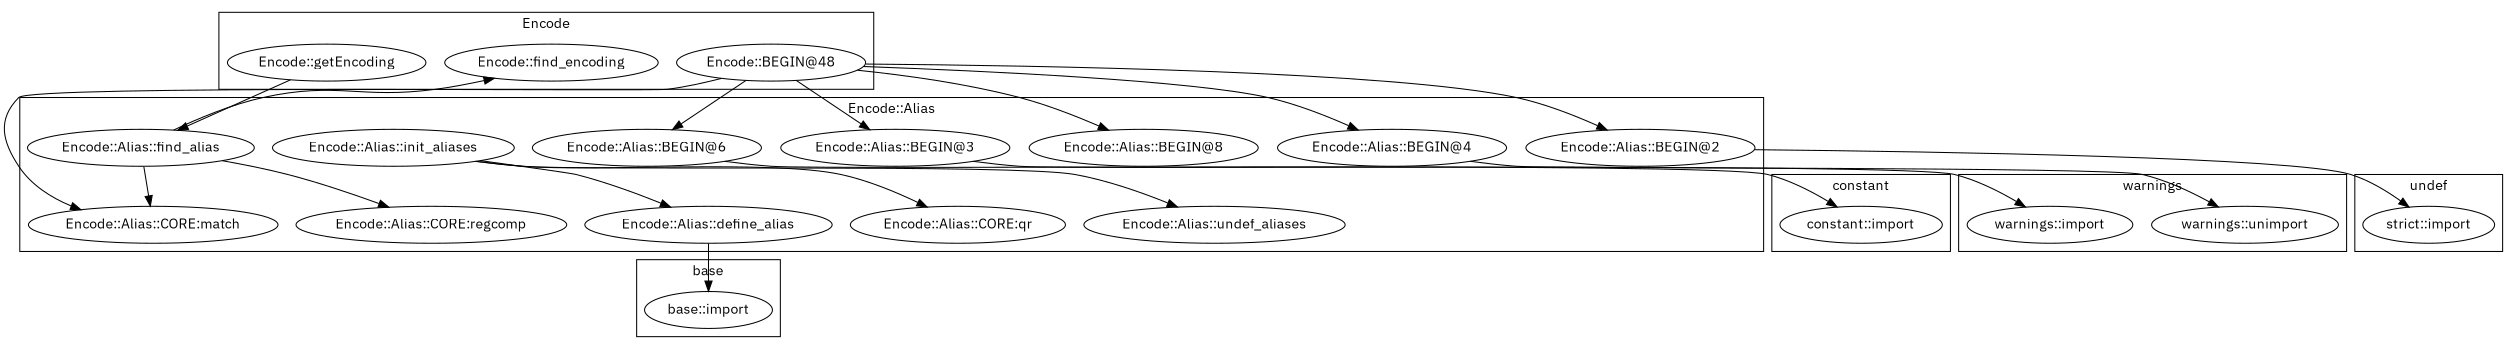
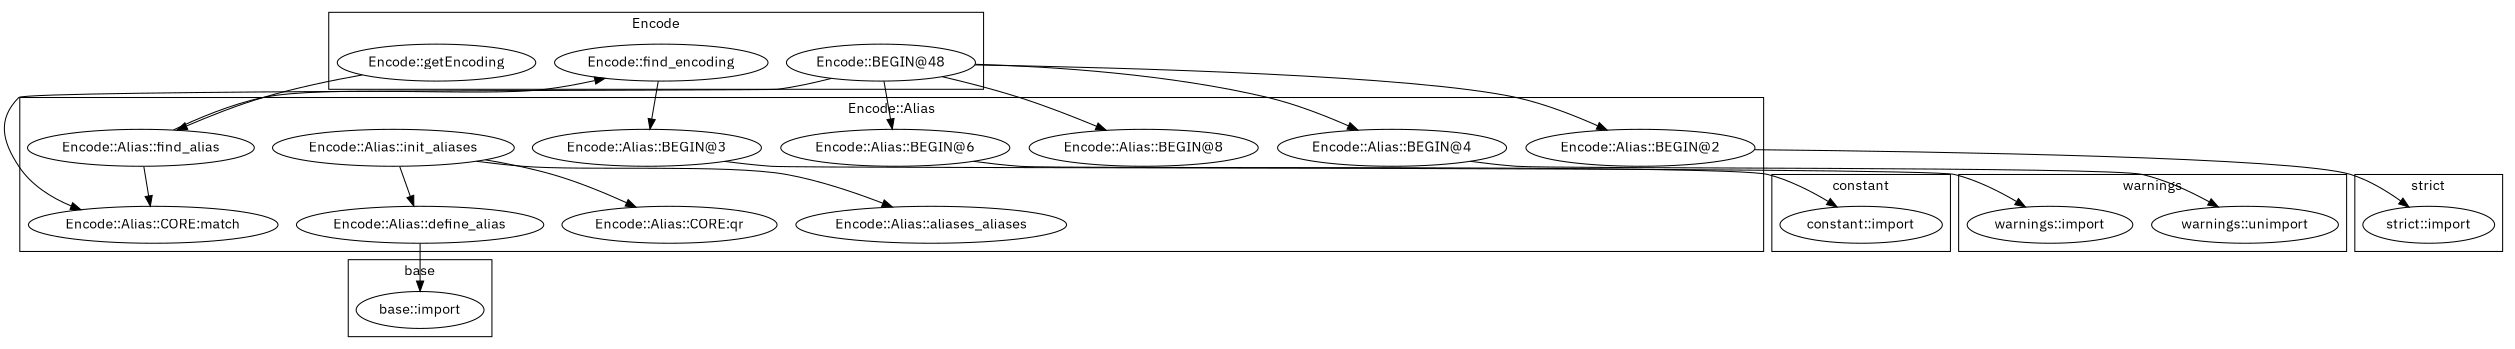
(832, 104) -> (654, 104)
(2429, 186) -> (2429, 186)
(431, 225) -> none
(1215, 225) -> (931, 225)
